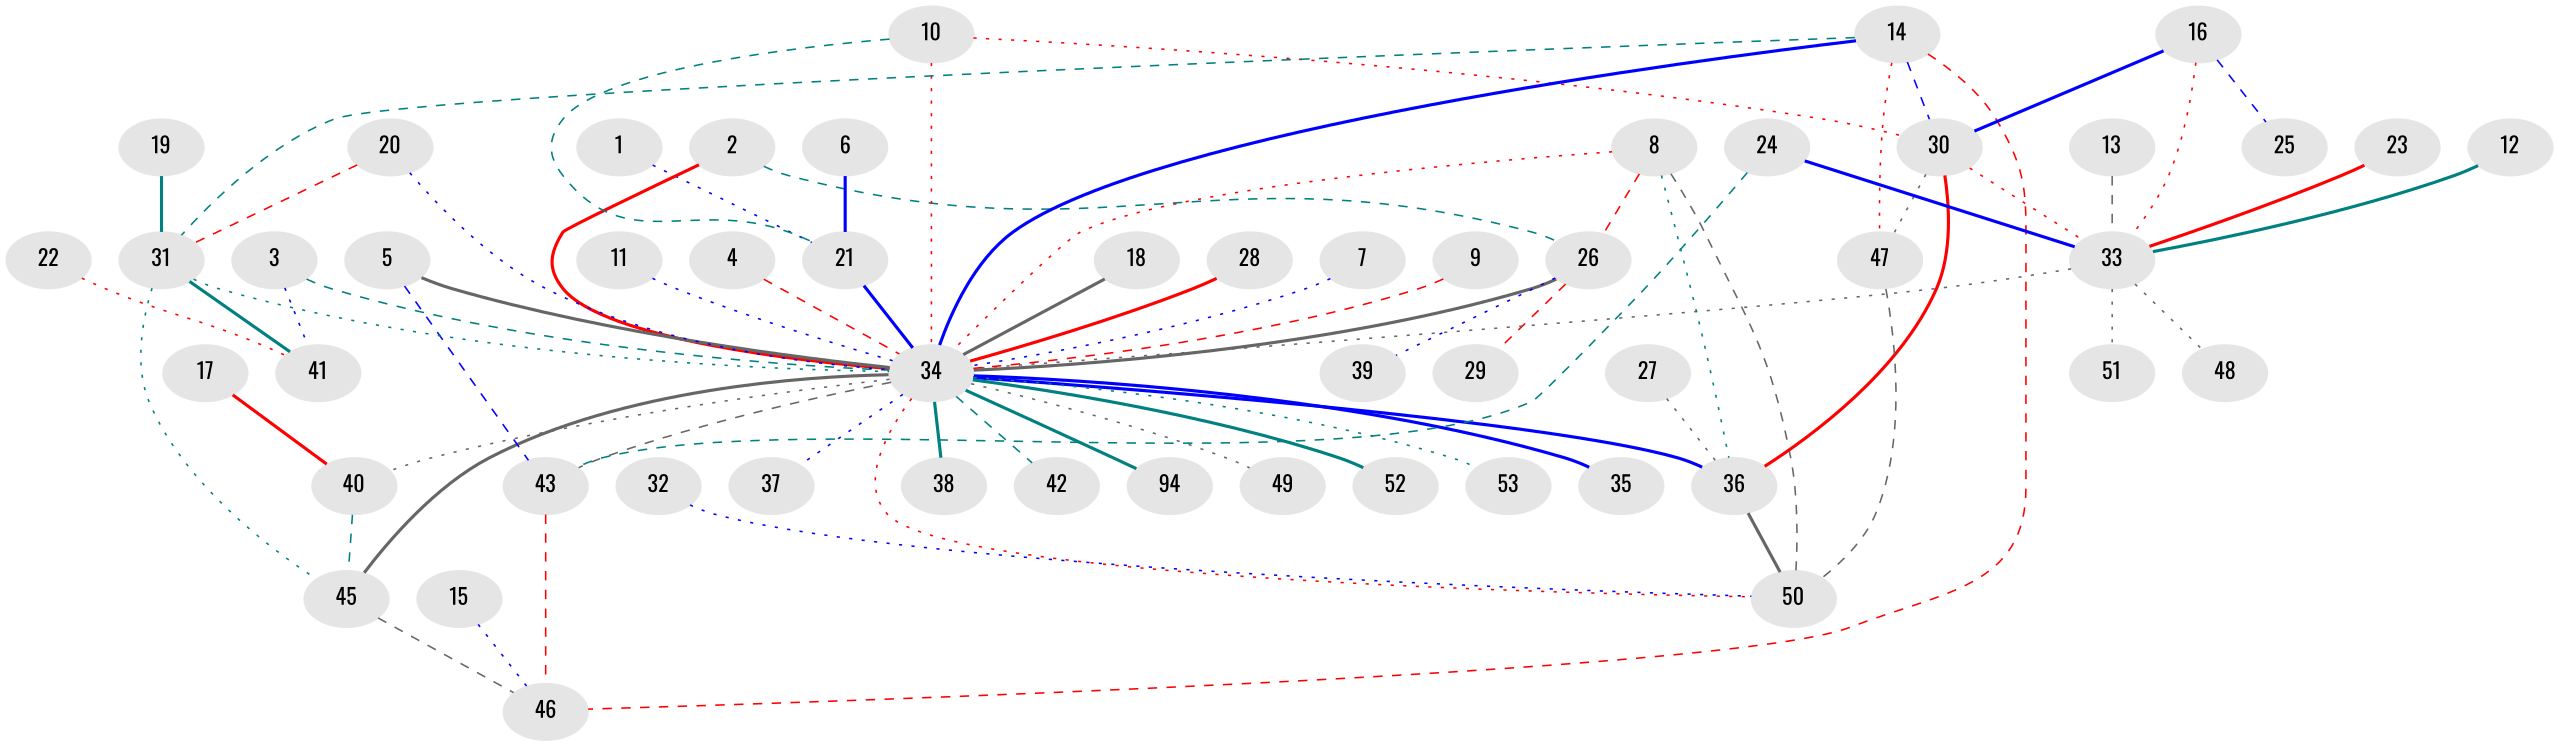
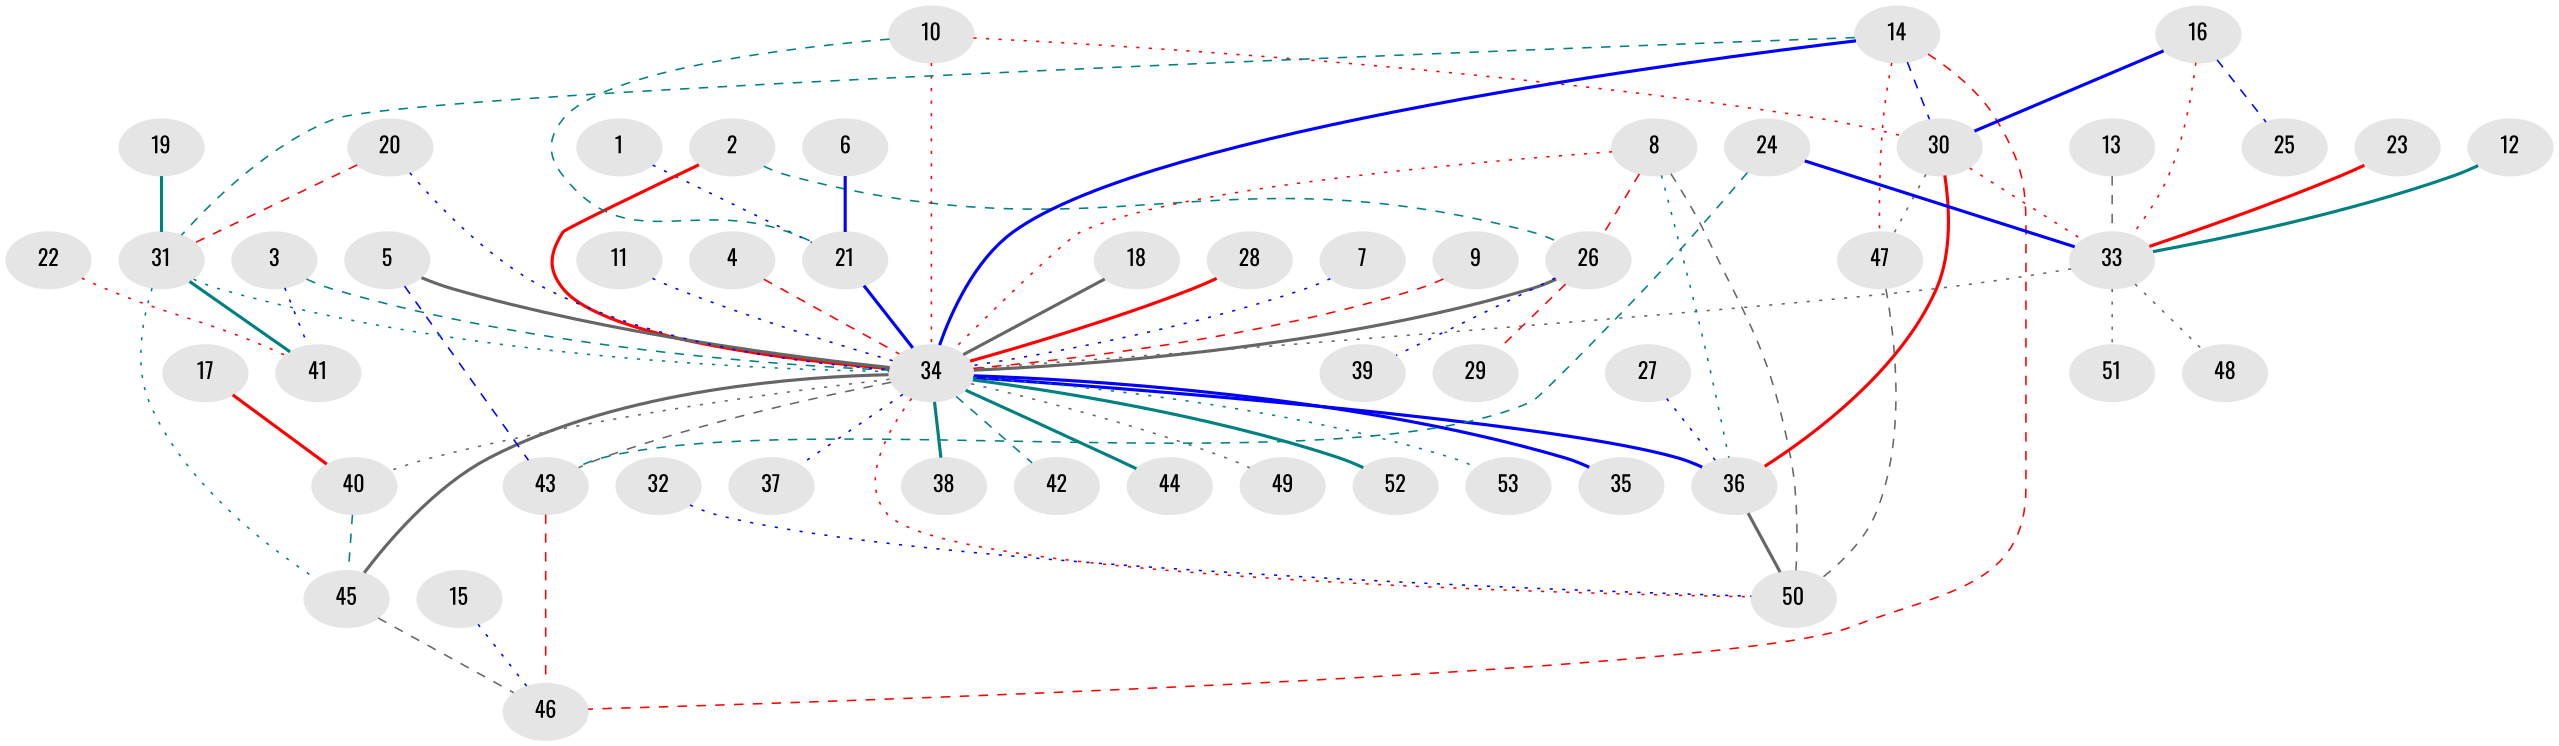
(1691, 430) -> (1691, 430)
(1170, 486) -> (1170, 486)
